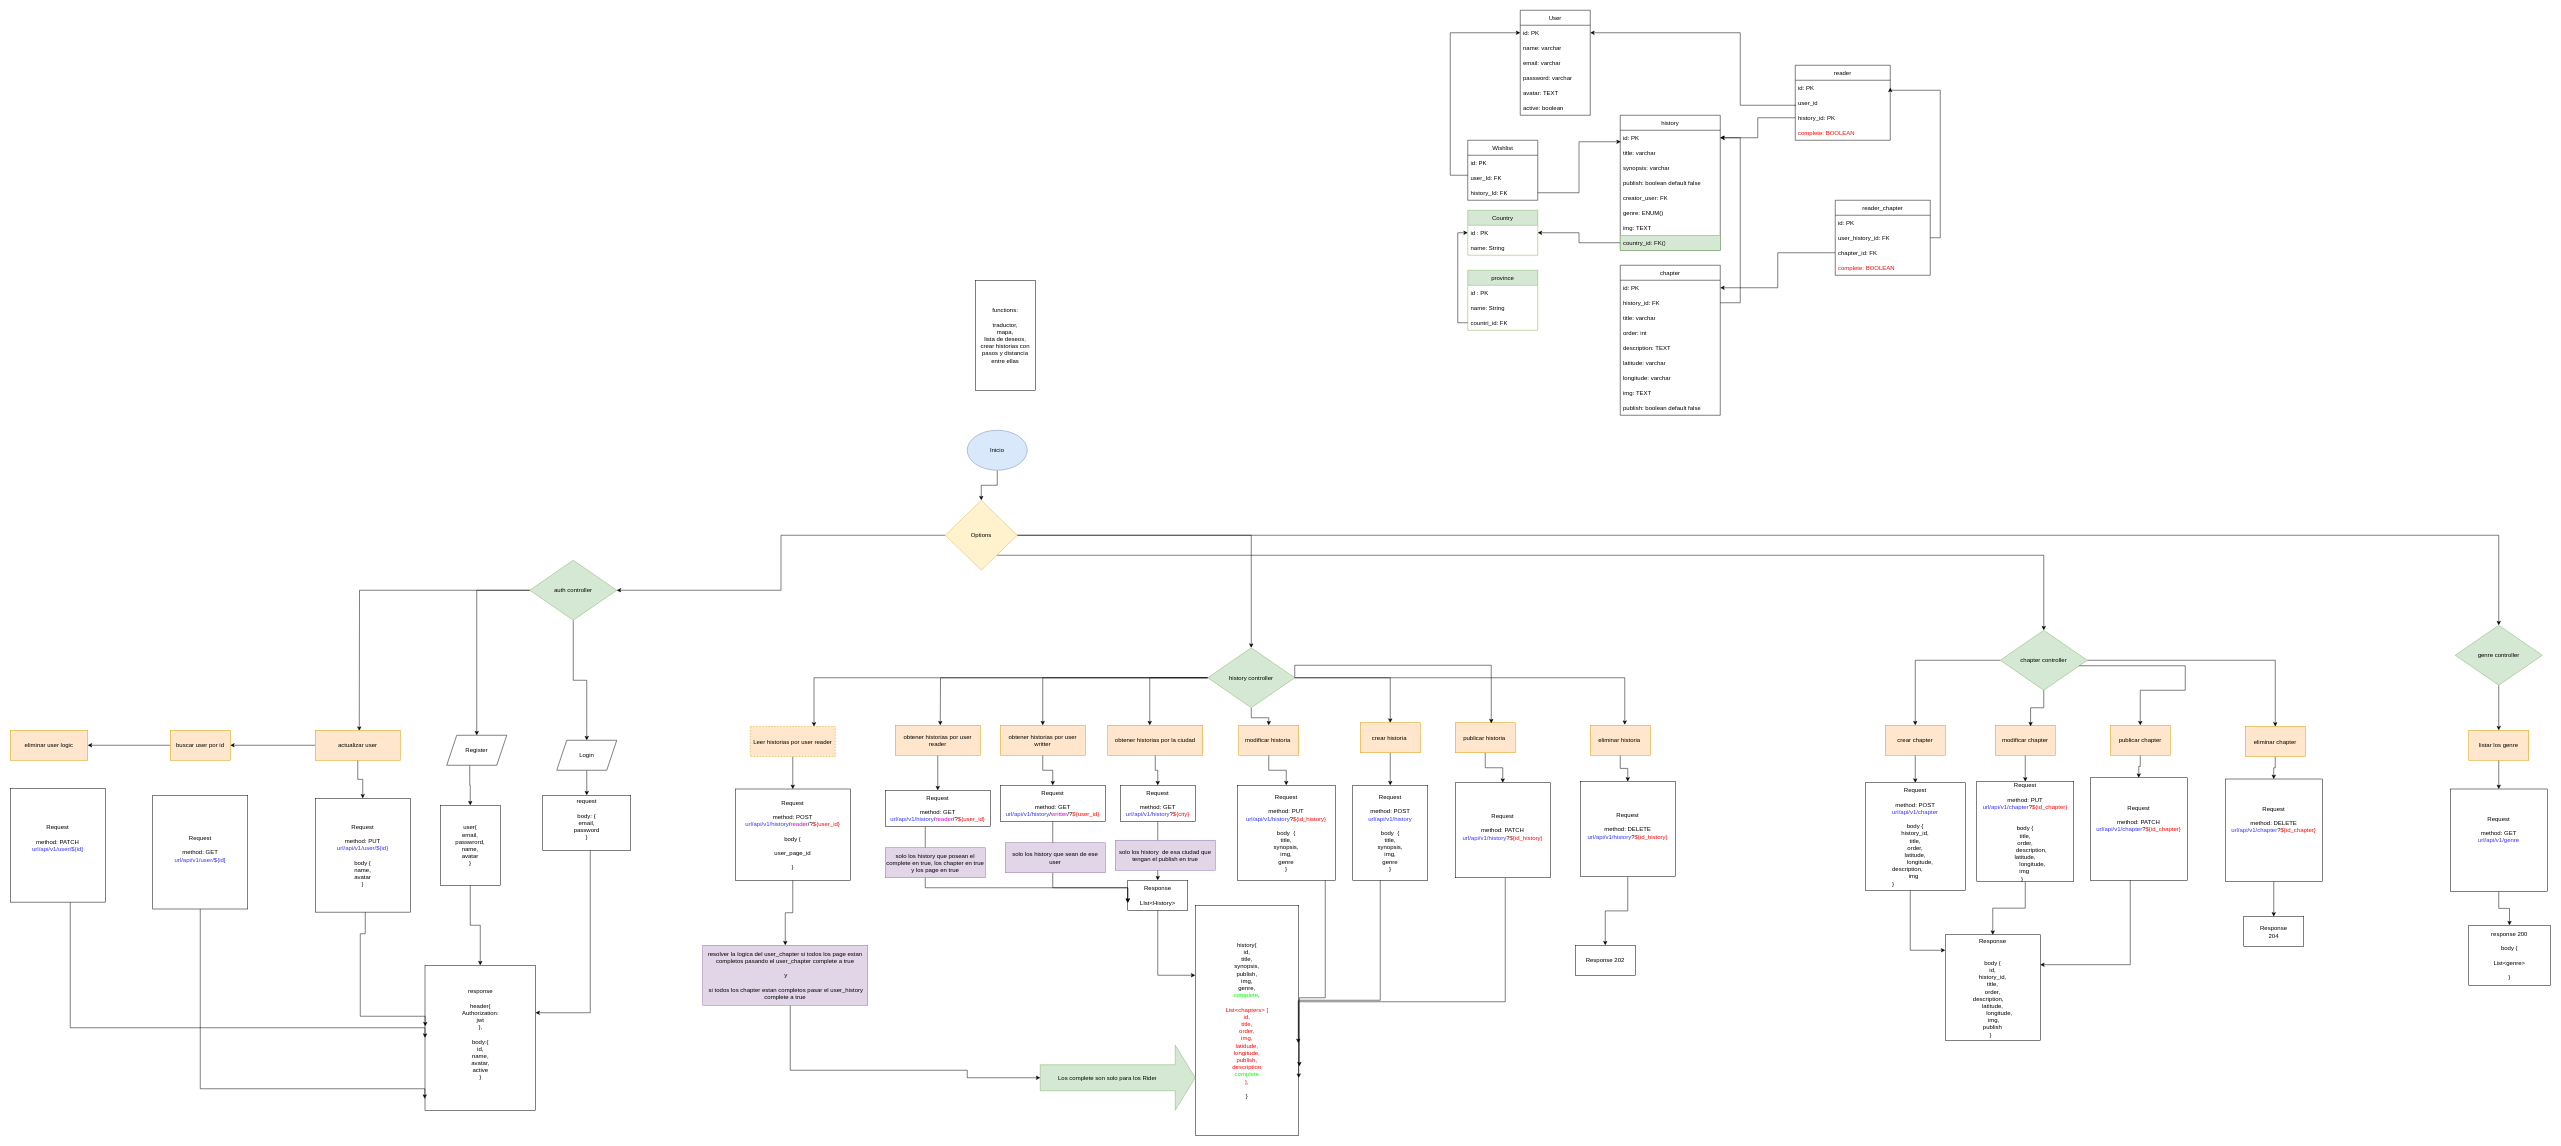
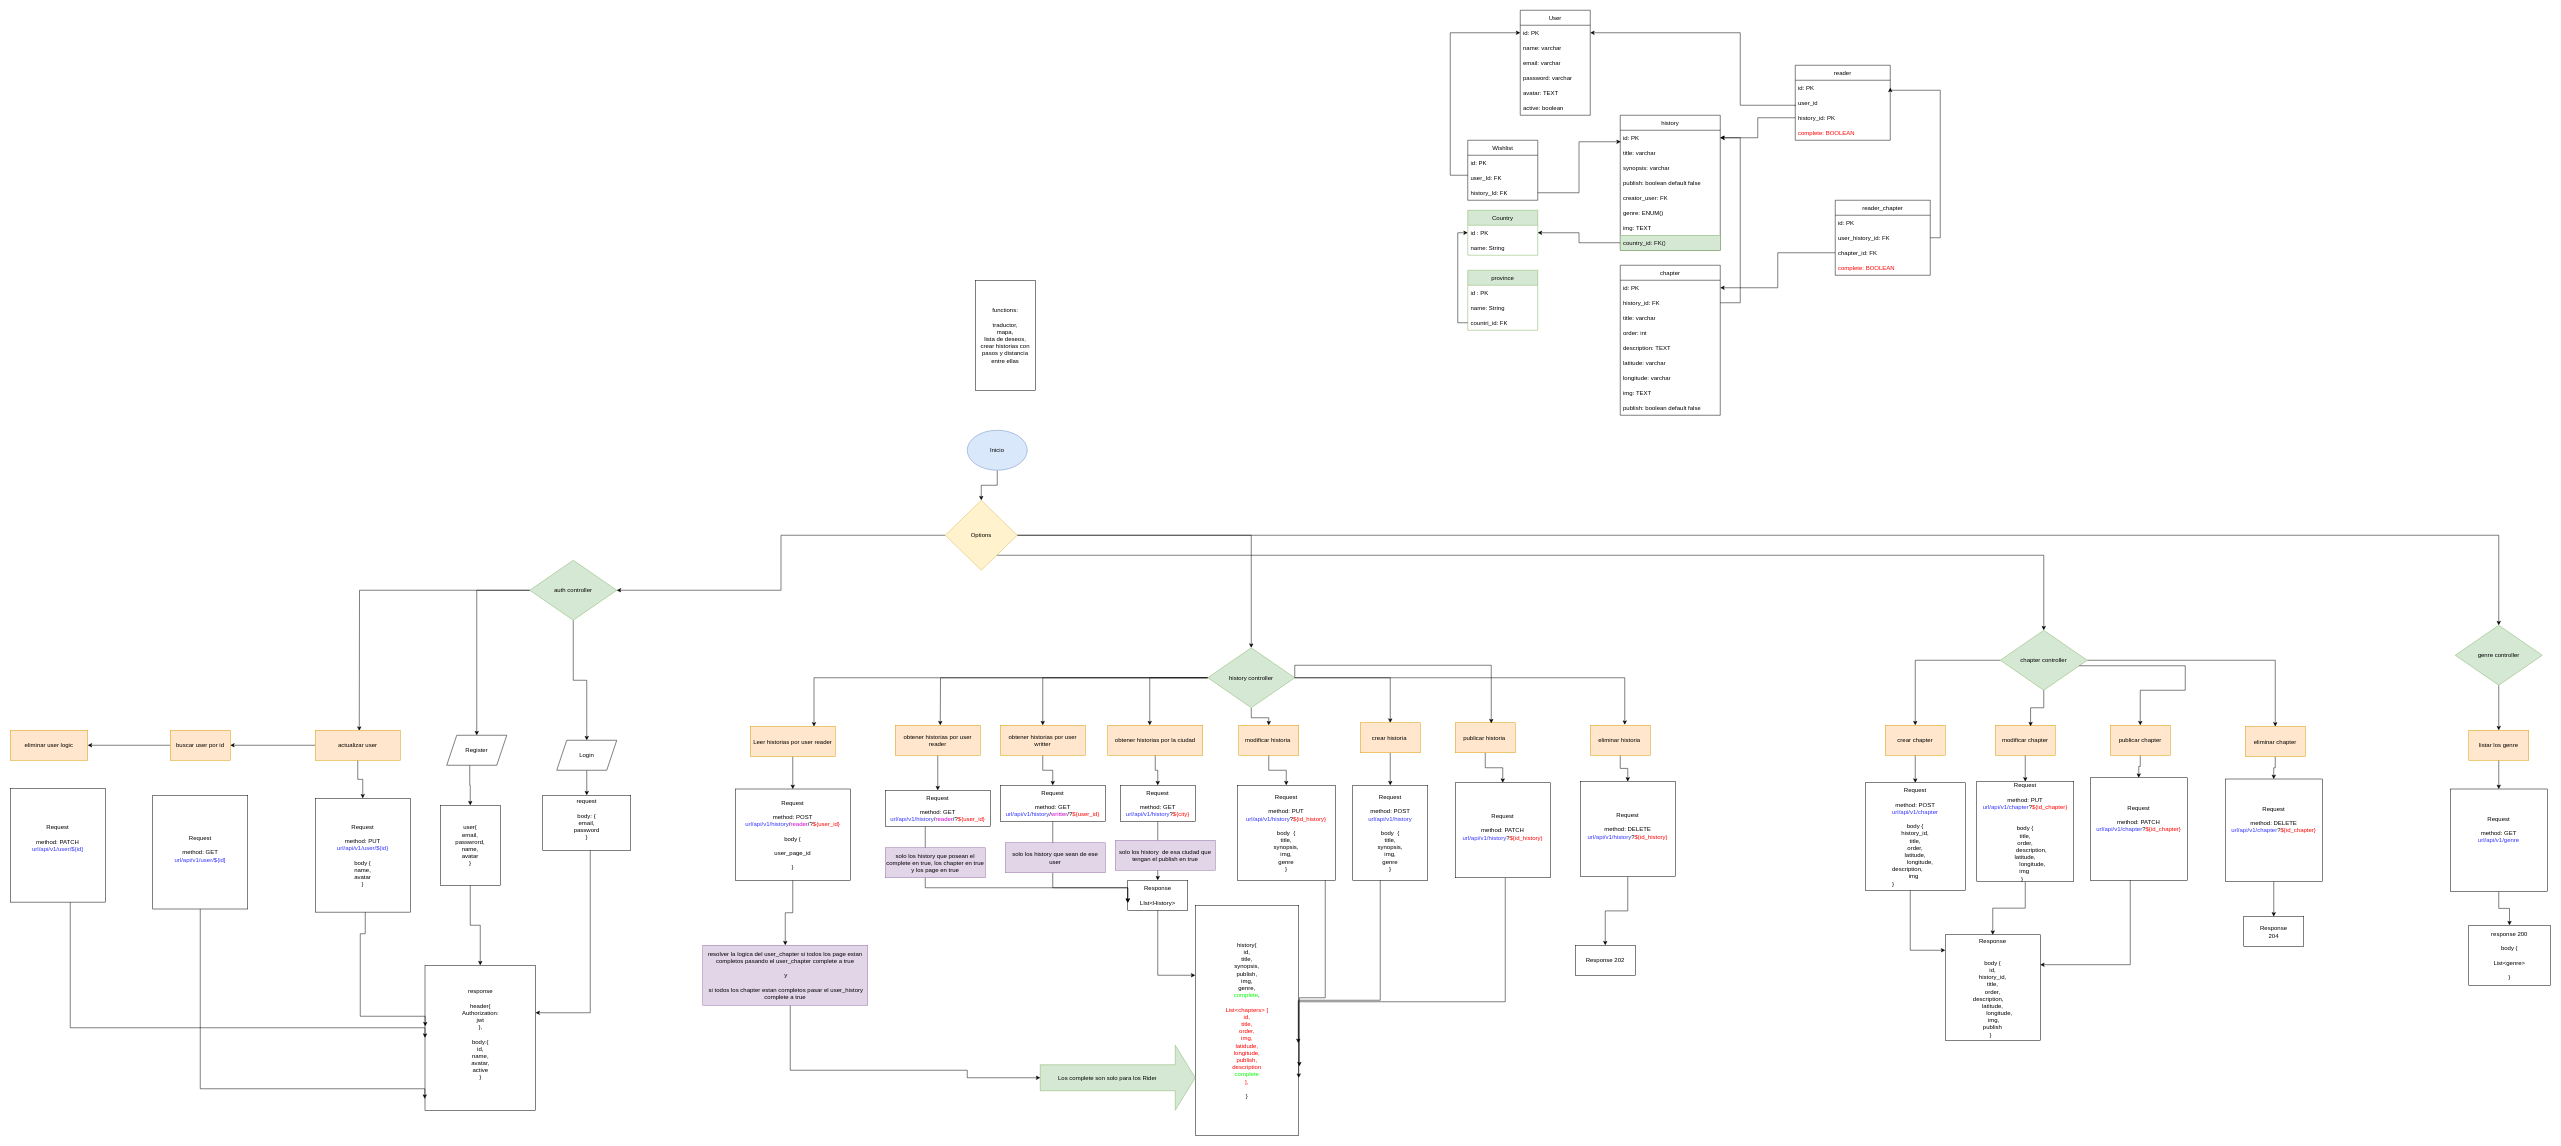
(793, 742) -> (793, 742)
